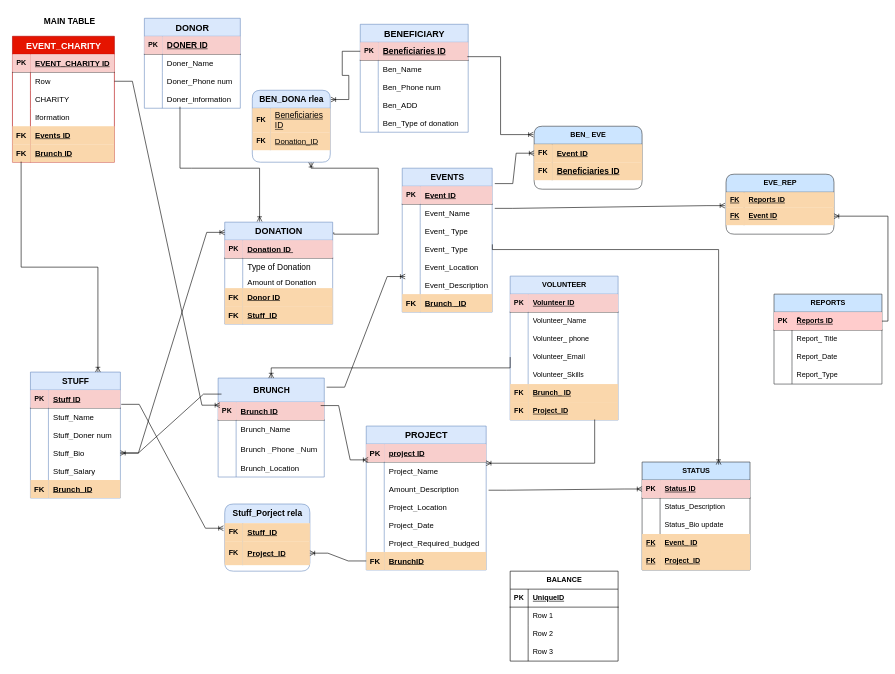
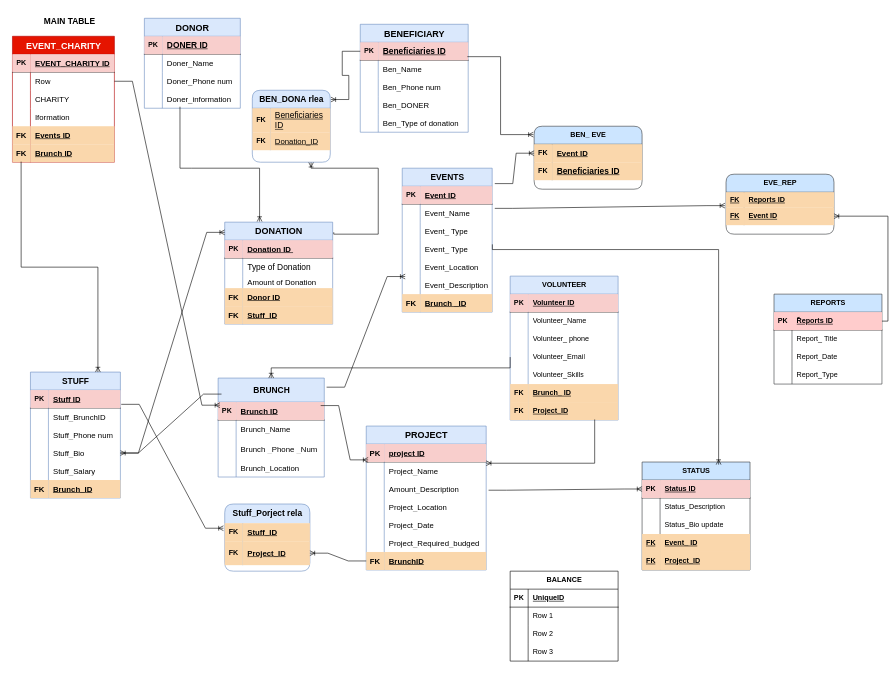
(397, 105) -> (401, 105)
(73, 417) -> (81, 417)
(82, 435) -> (82, 435)
